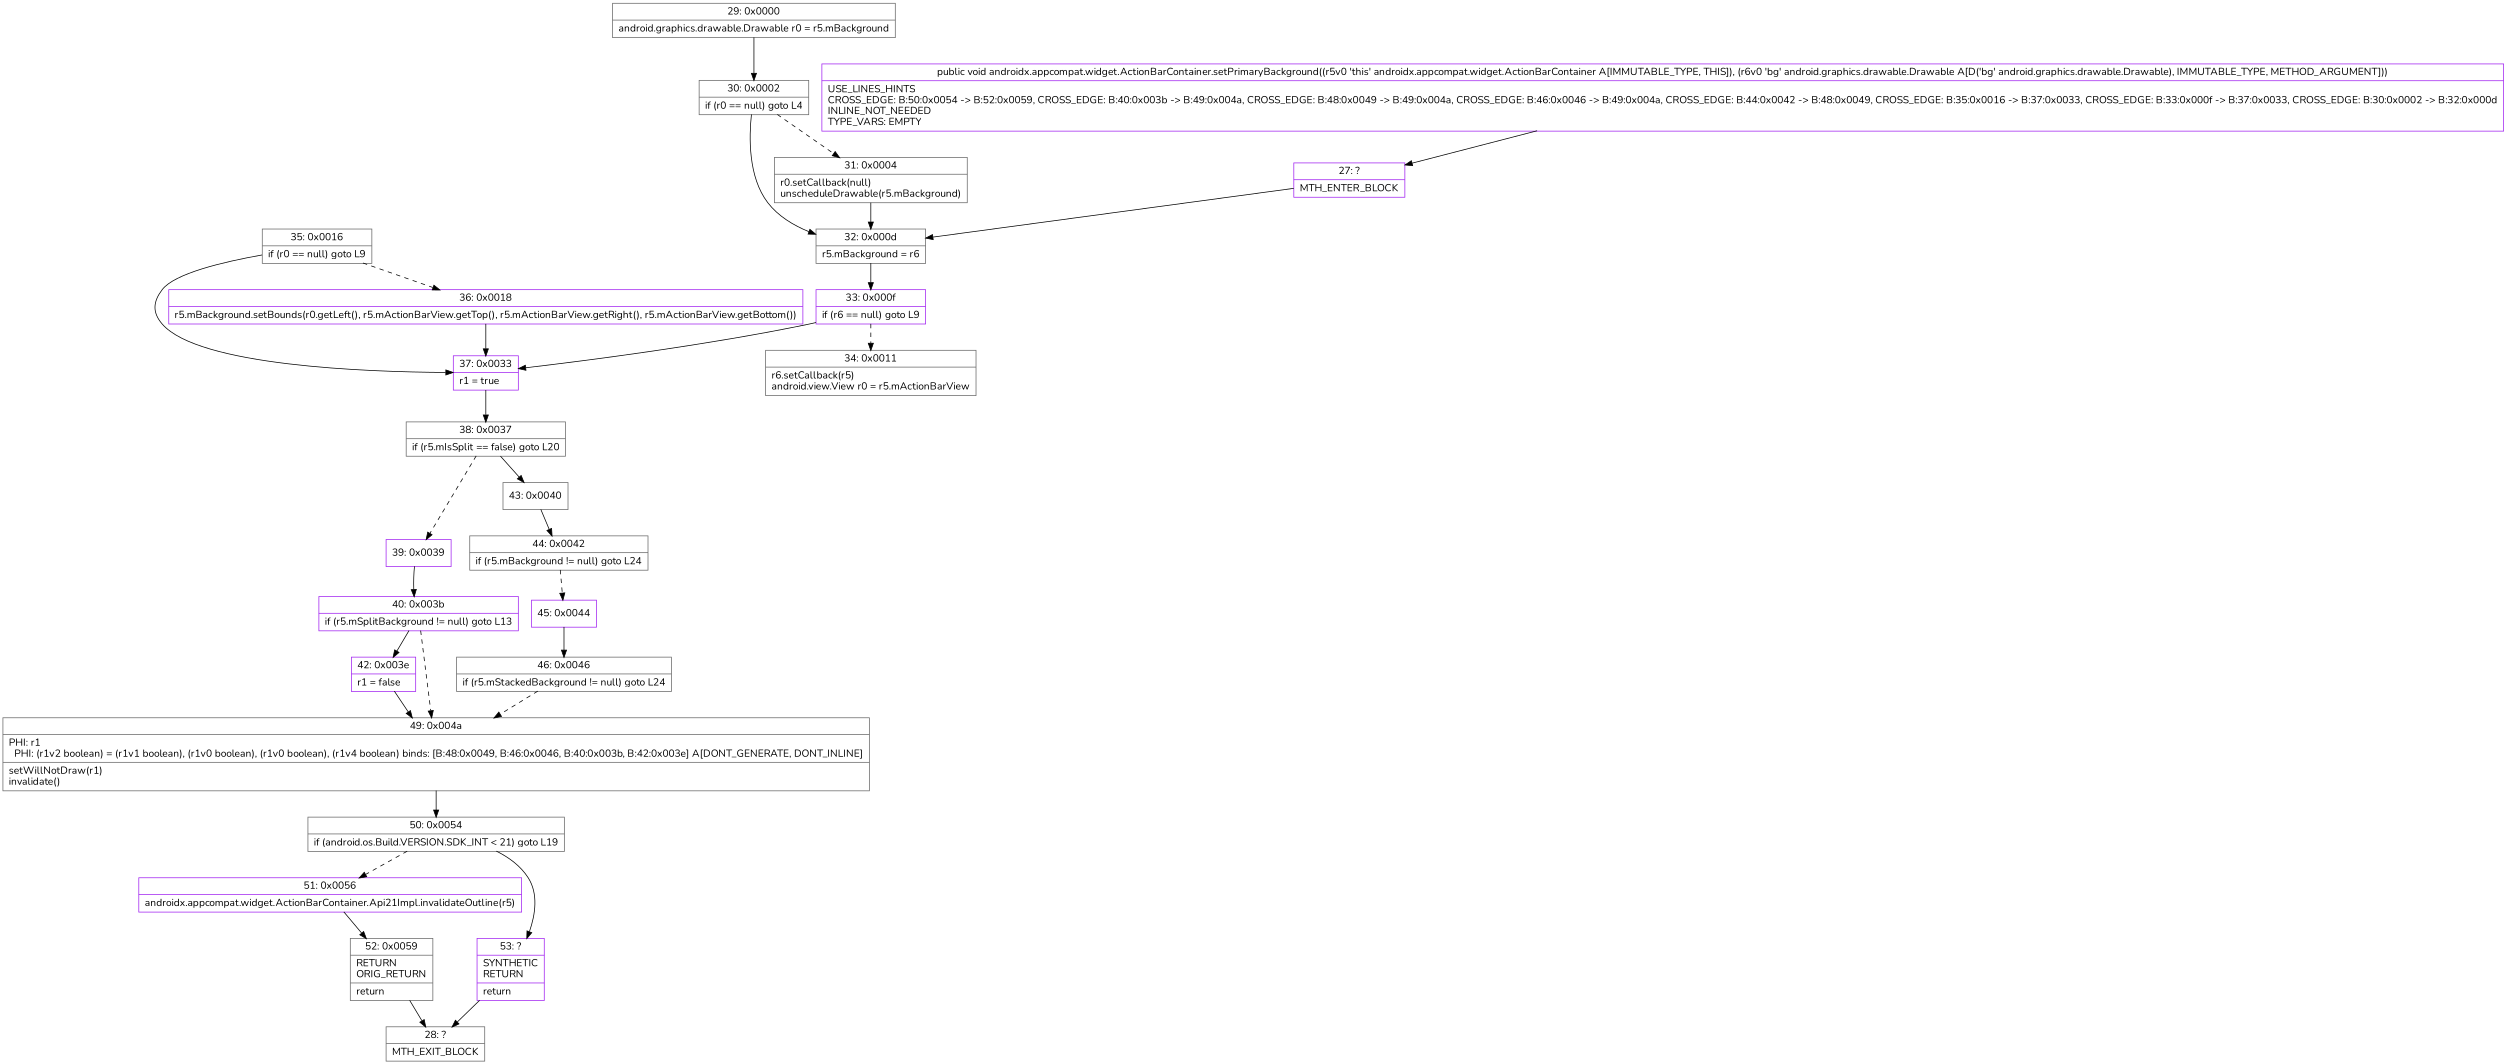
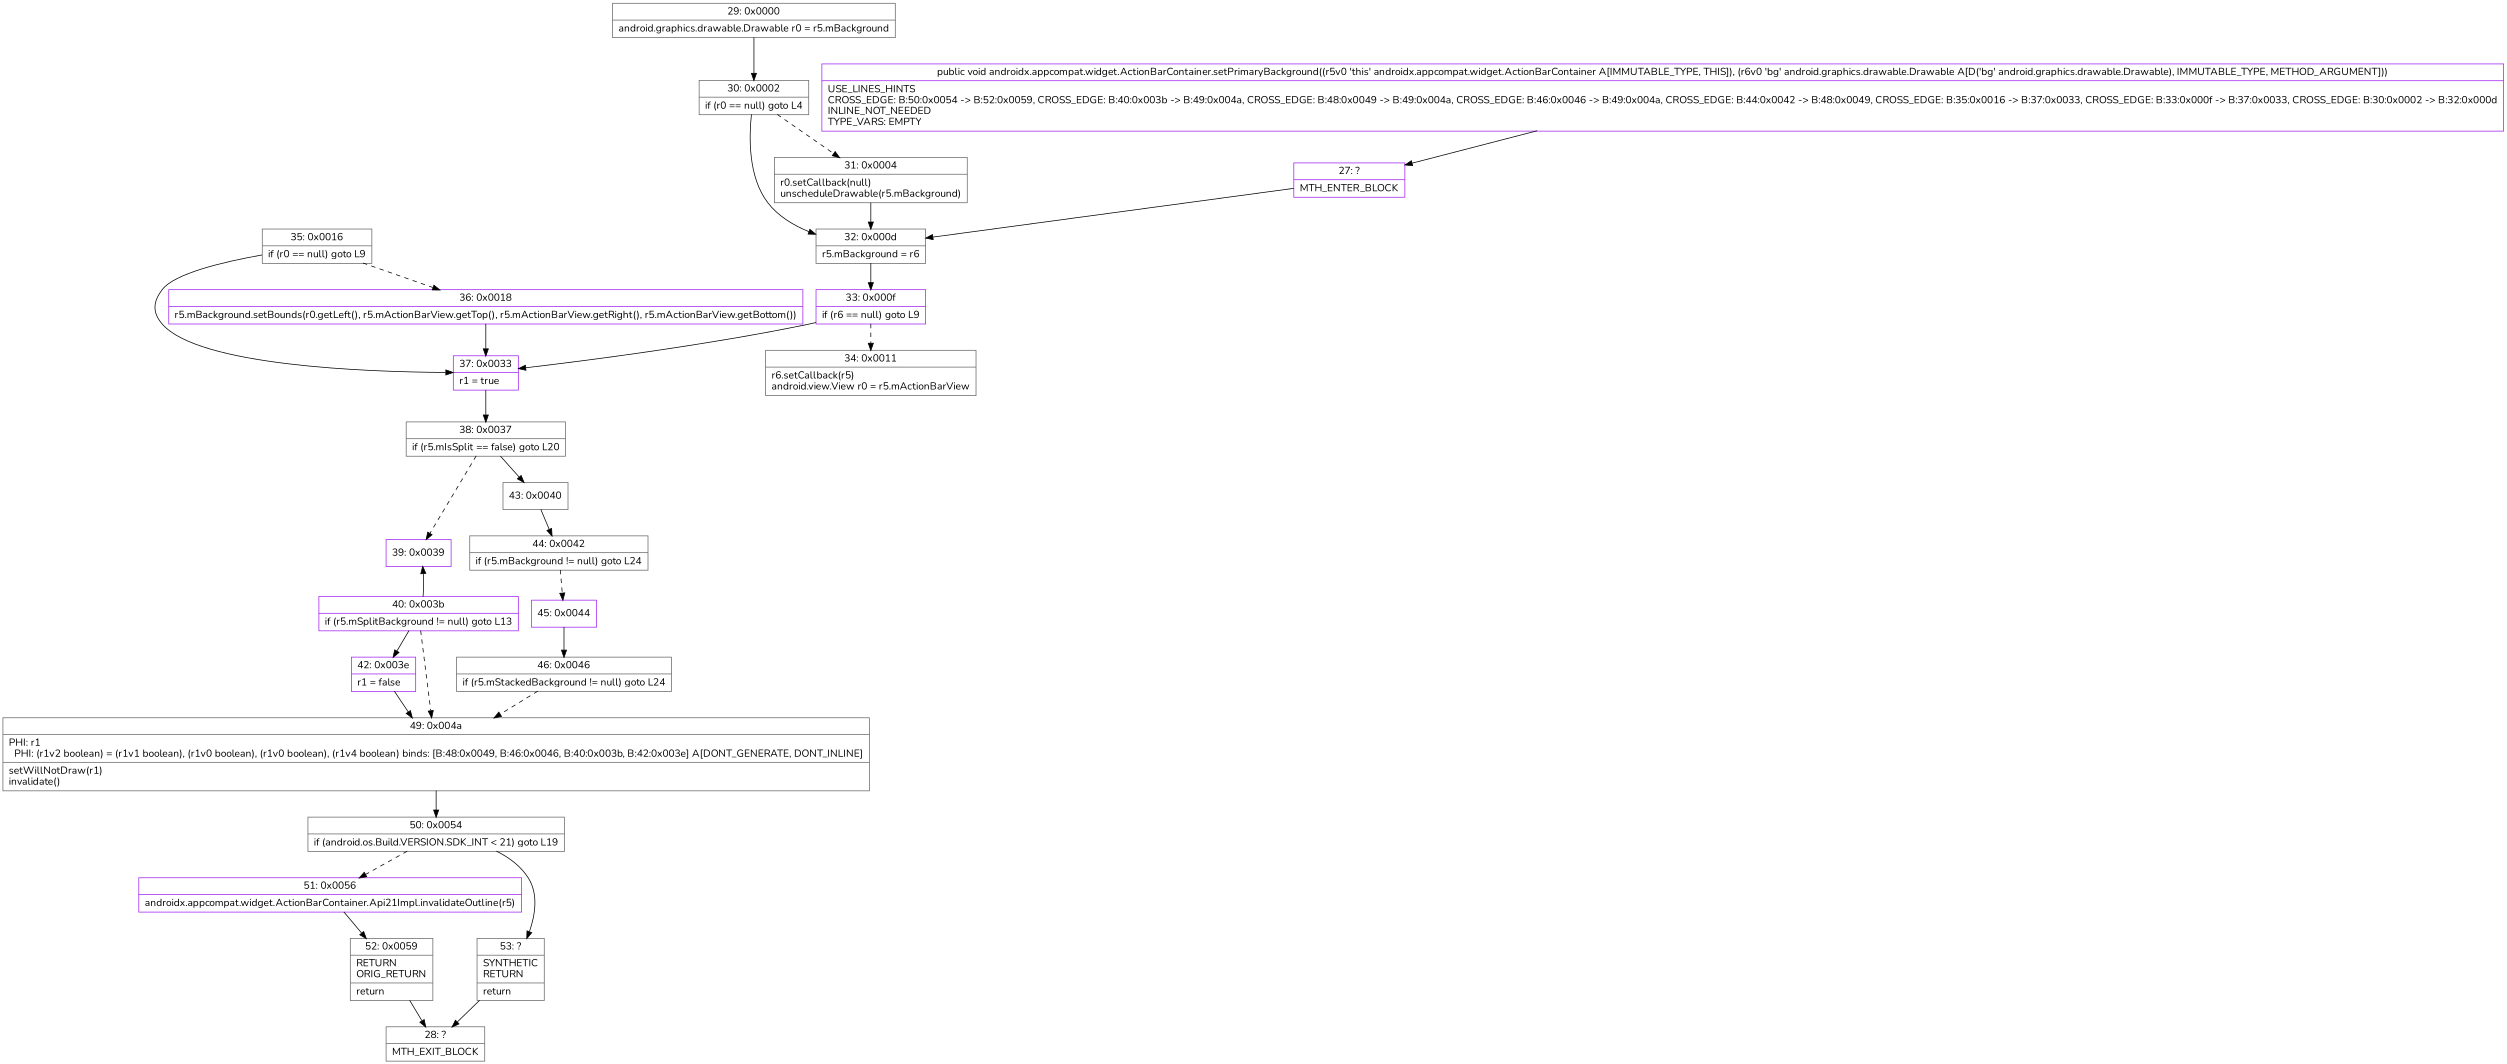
(414, 578) -> (424, 585)
(511, 969) -> (511, 969)
